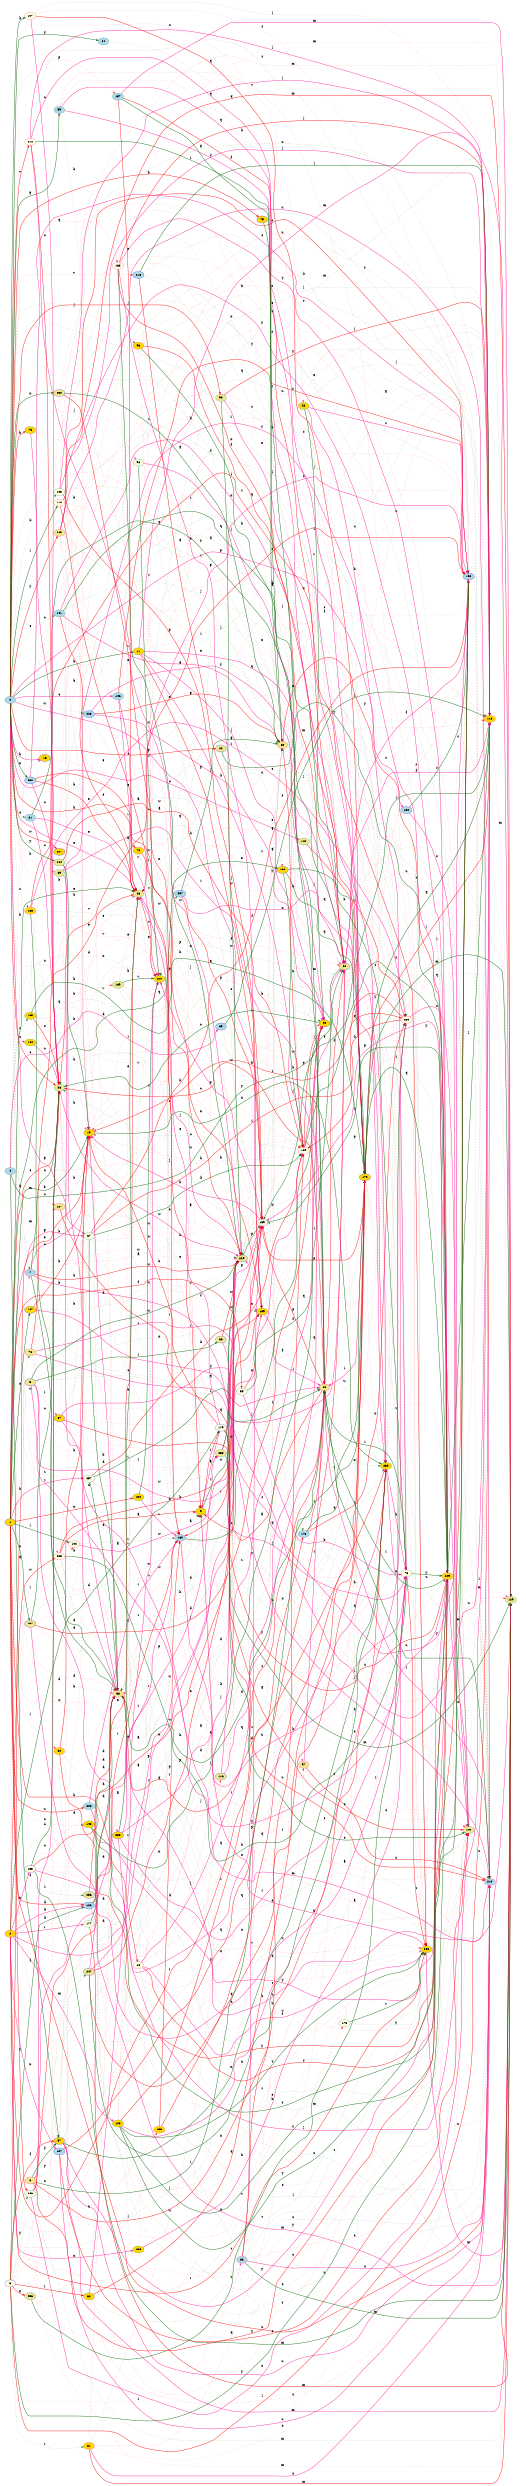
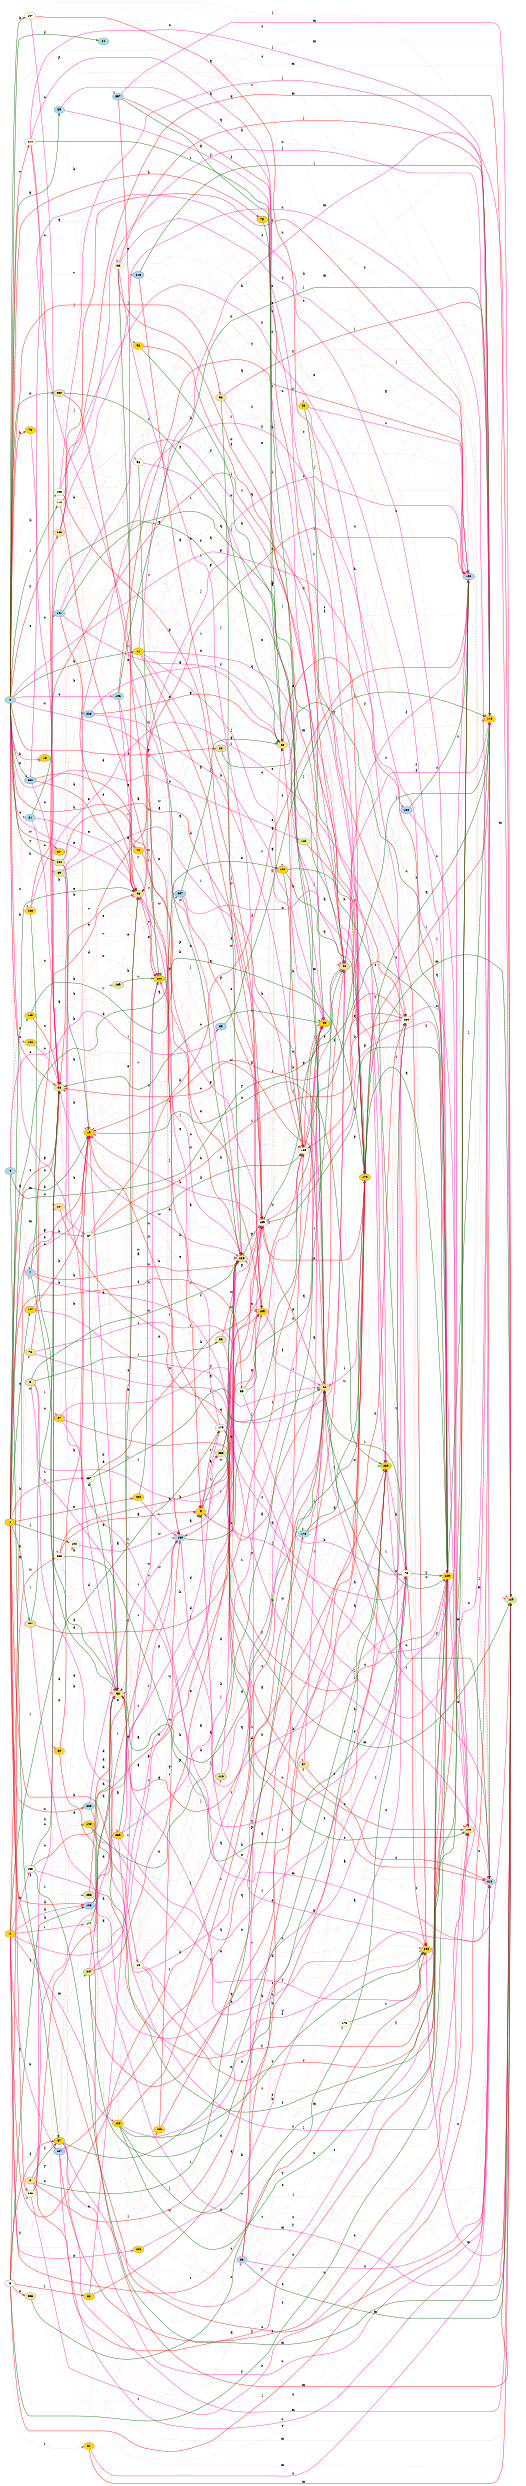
(118, 97) -> (118, 97)
(366, 288) -> (366, 288)
(160, 1484) -> (164, 1377)
(247, 1595) -> (212, 1803)
